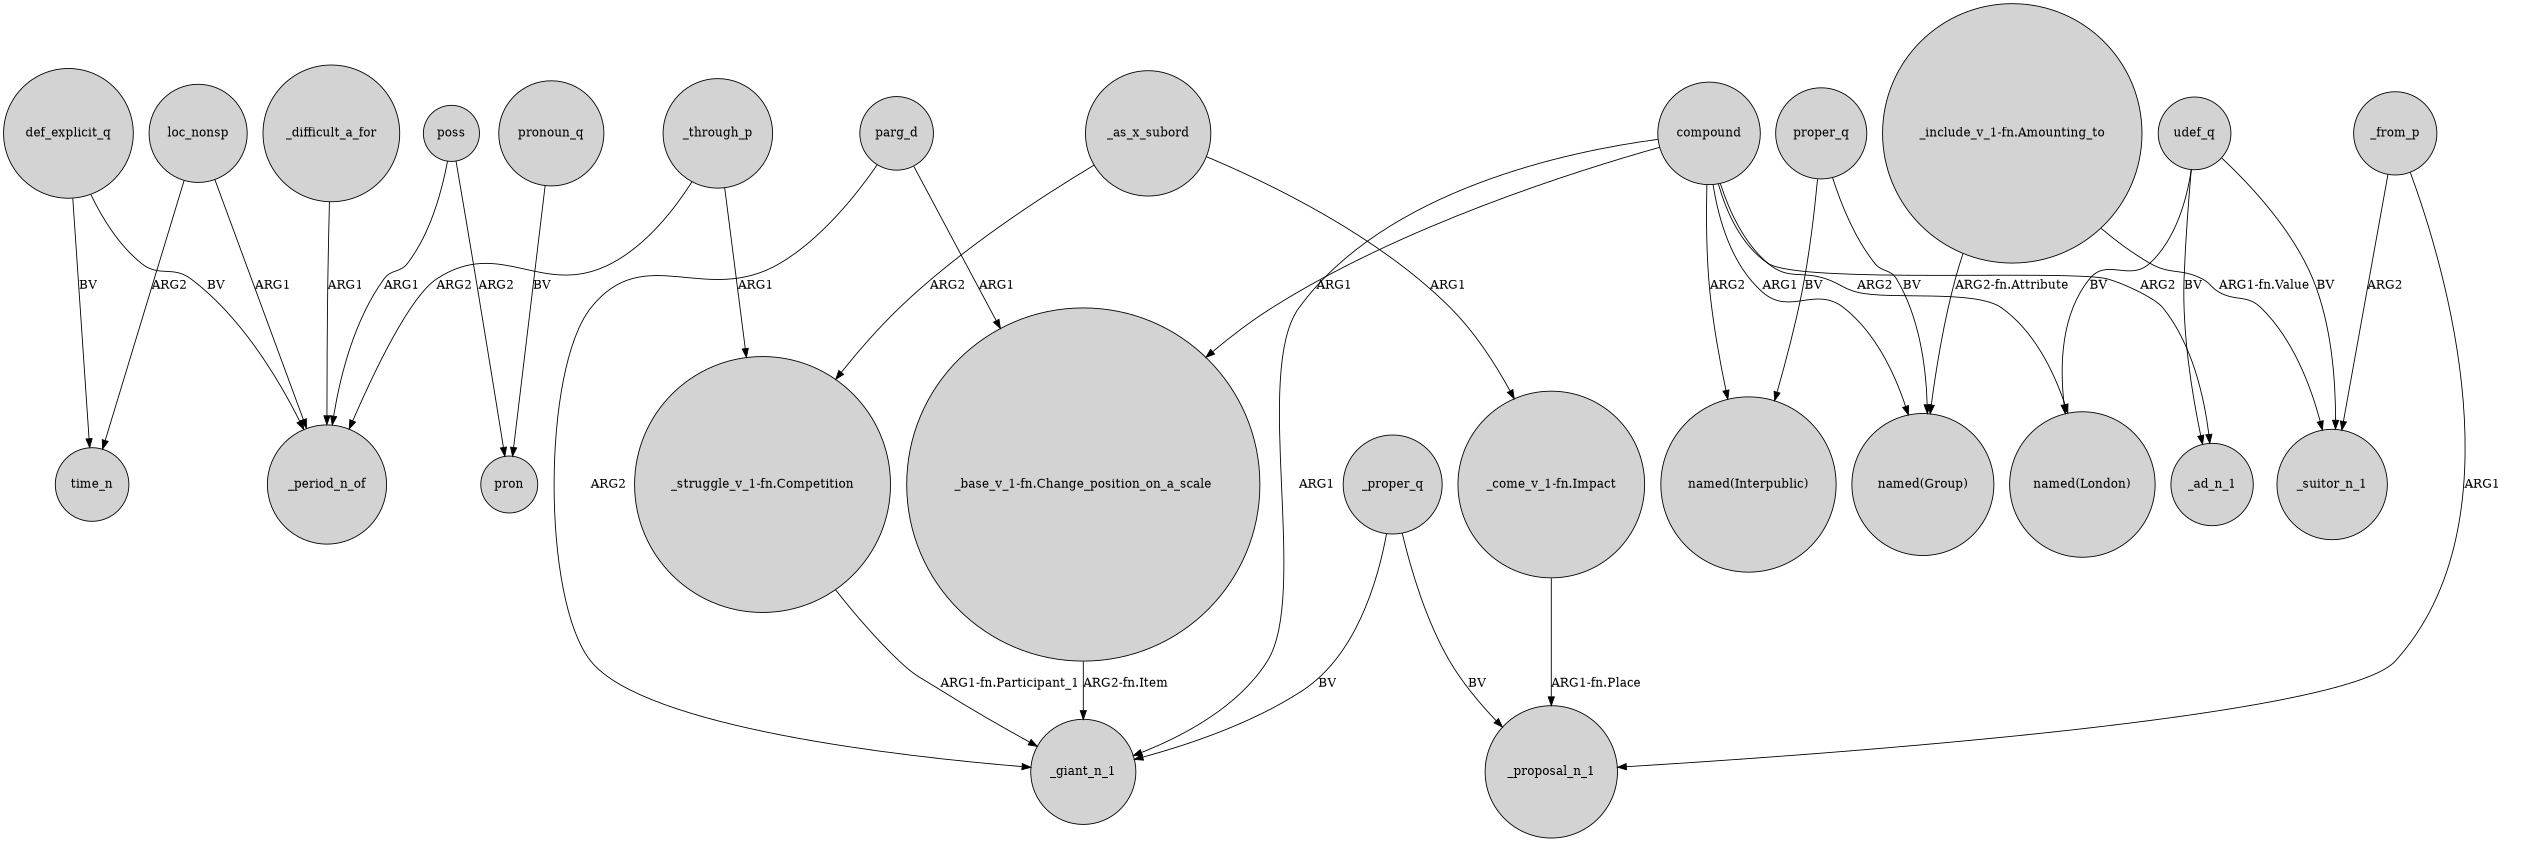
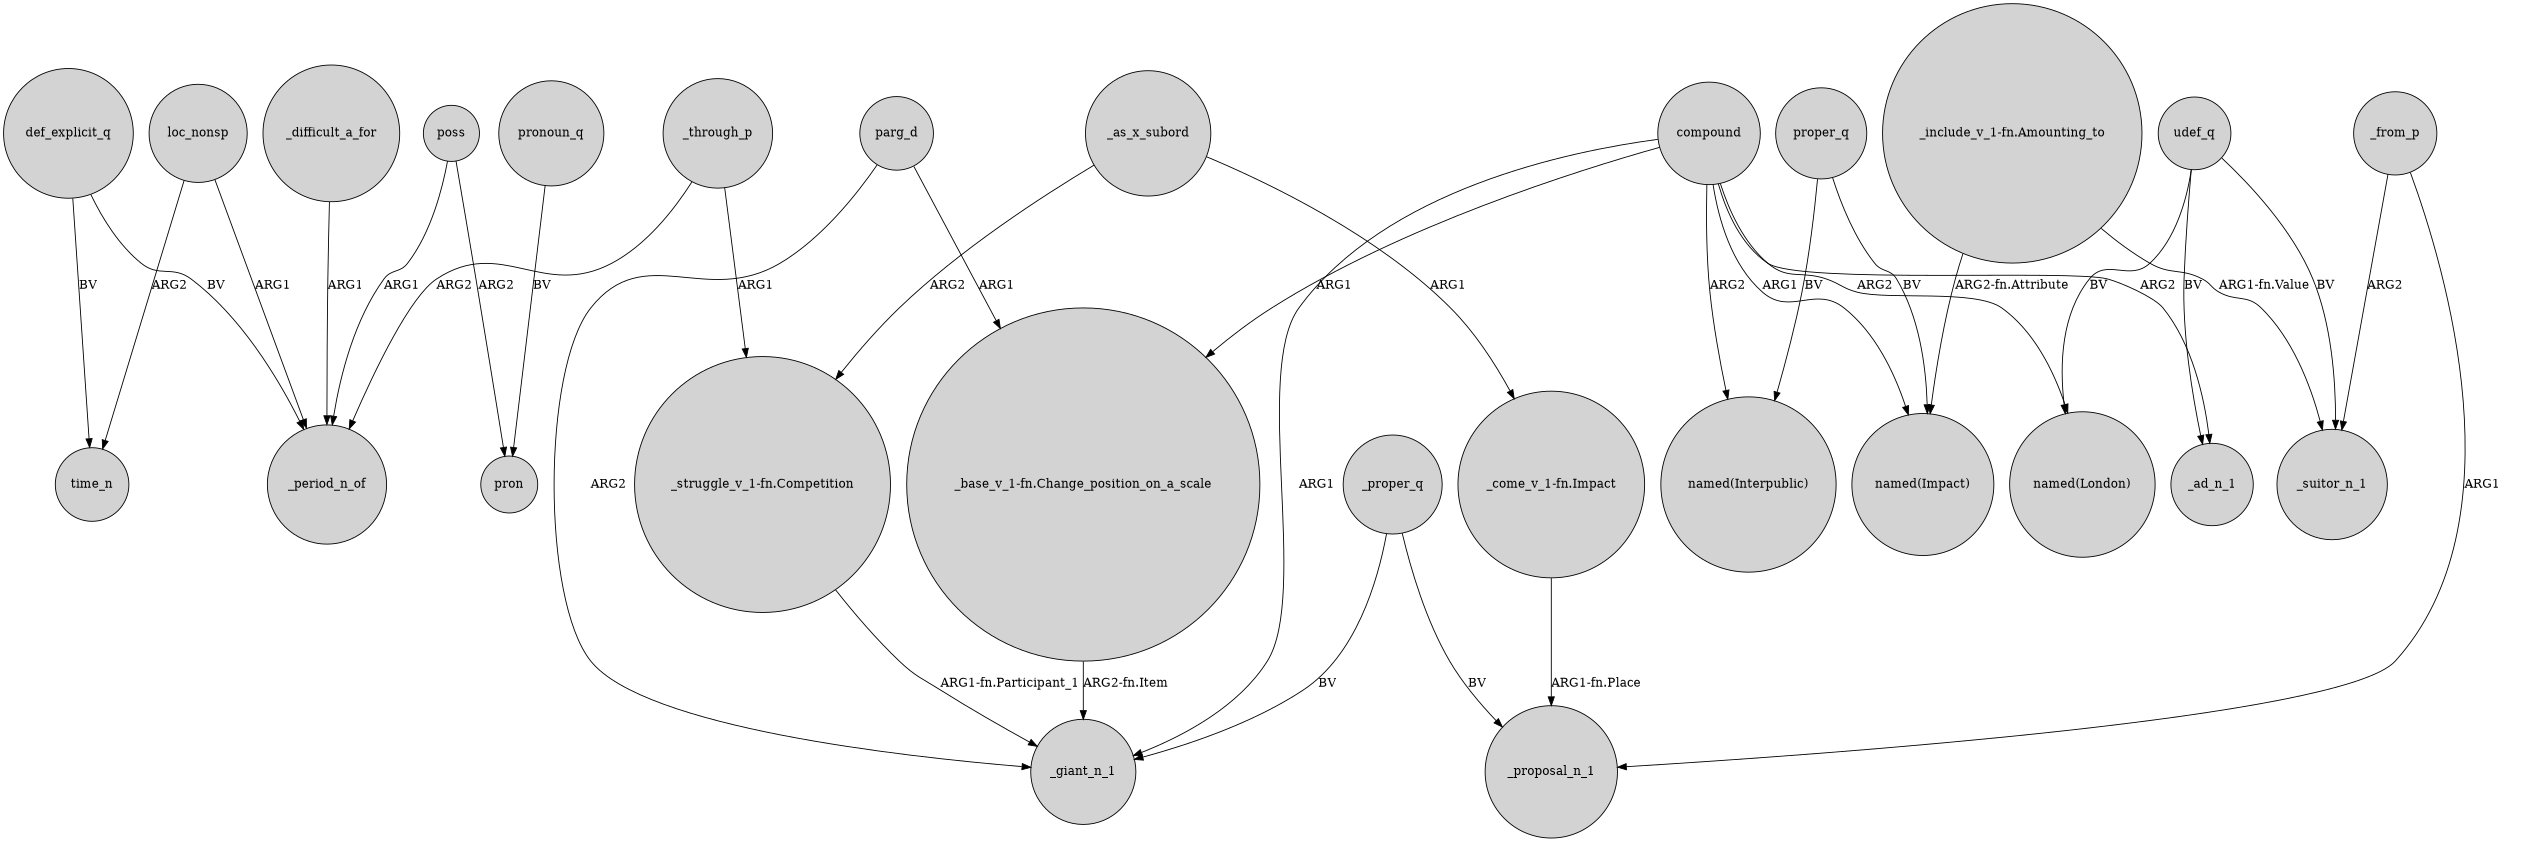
(1923, 485) -> (1923, 485)
